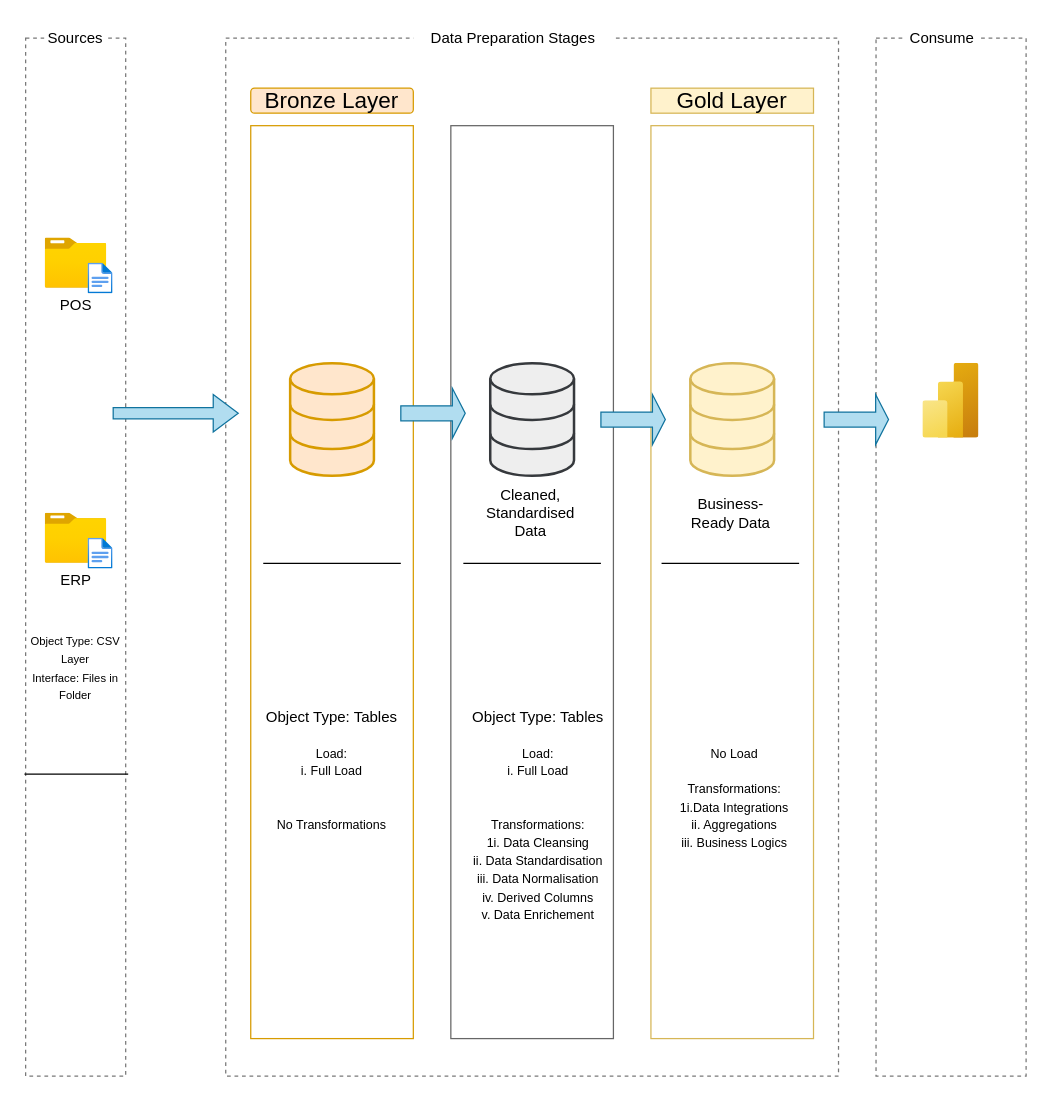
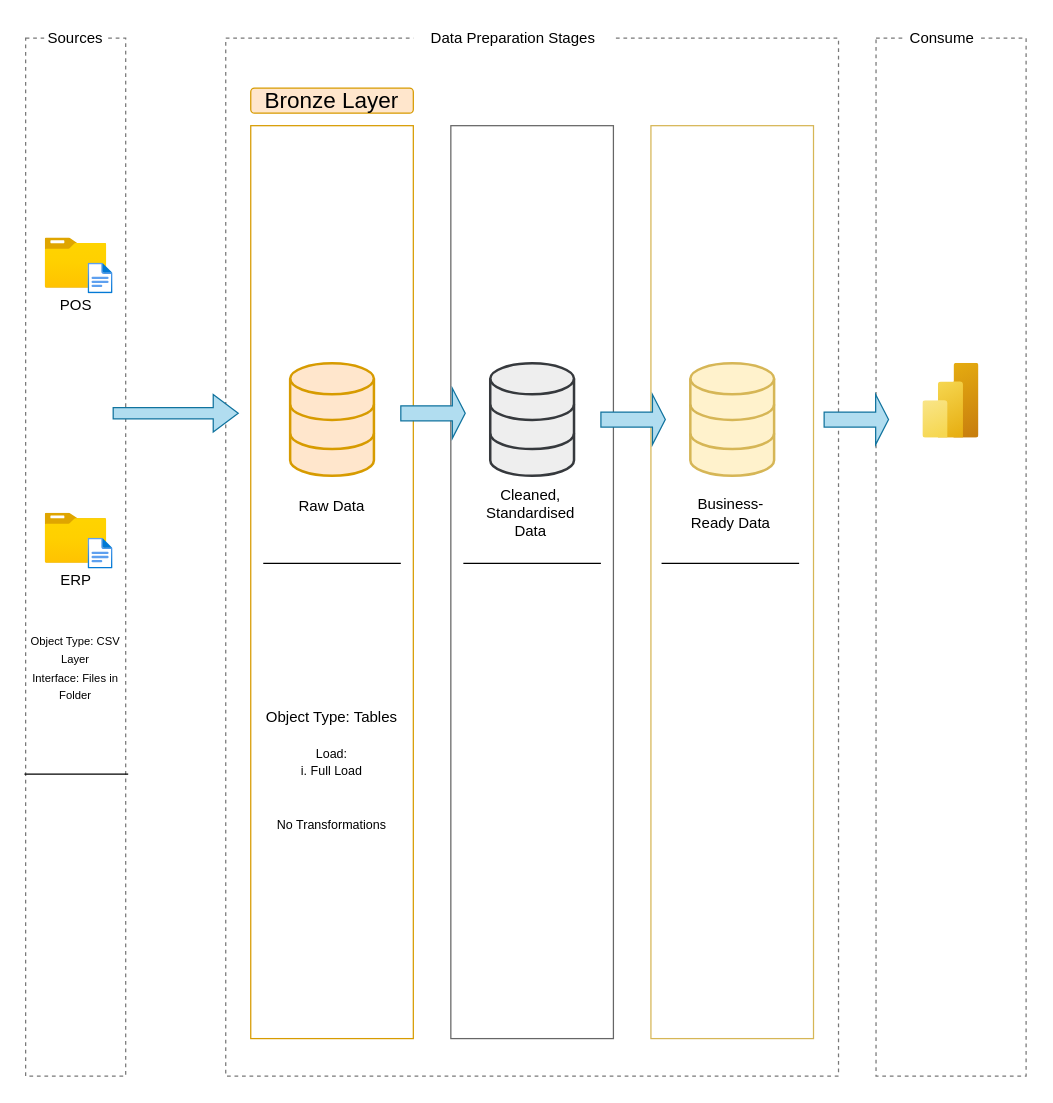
(732, 101) -> none
none -> (332, 507)
(538, 788) -> none
(734, 788) -> none
